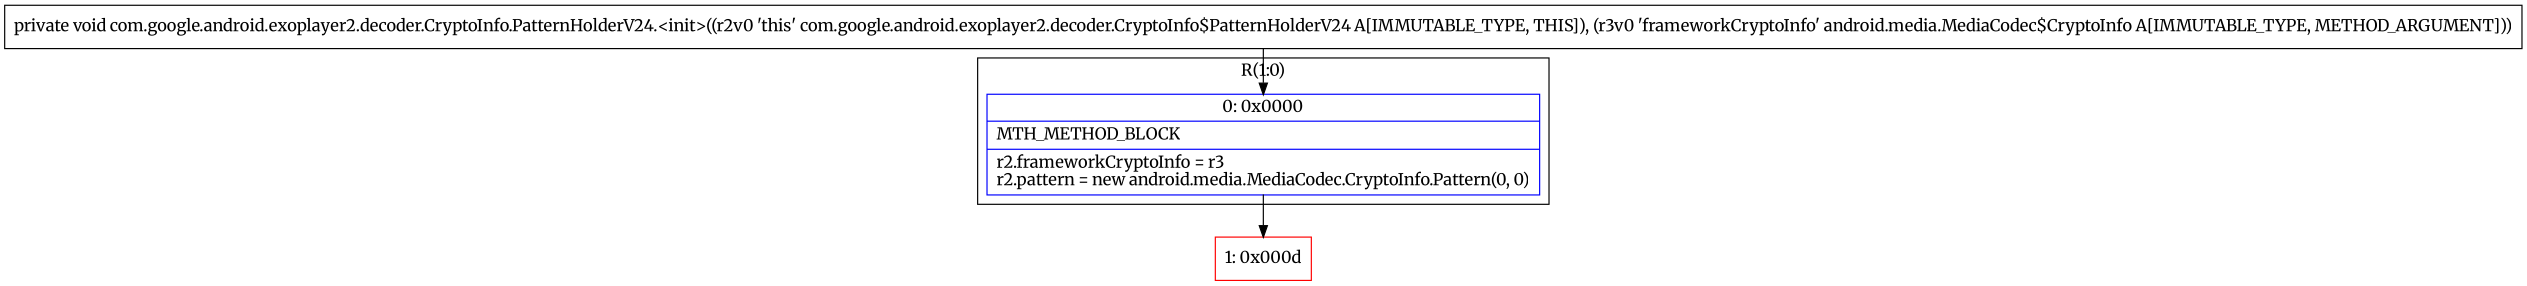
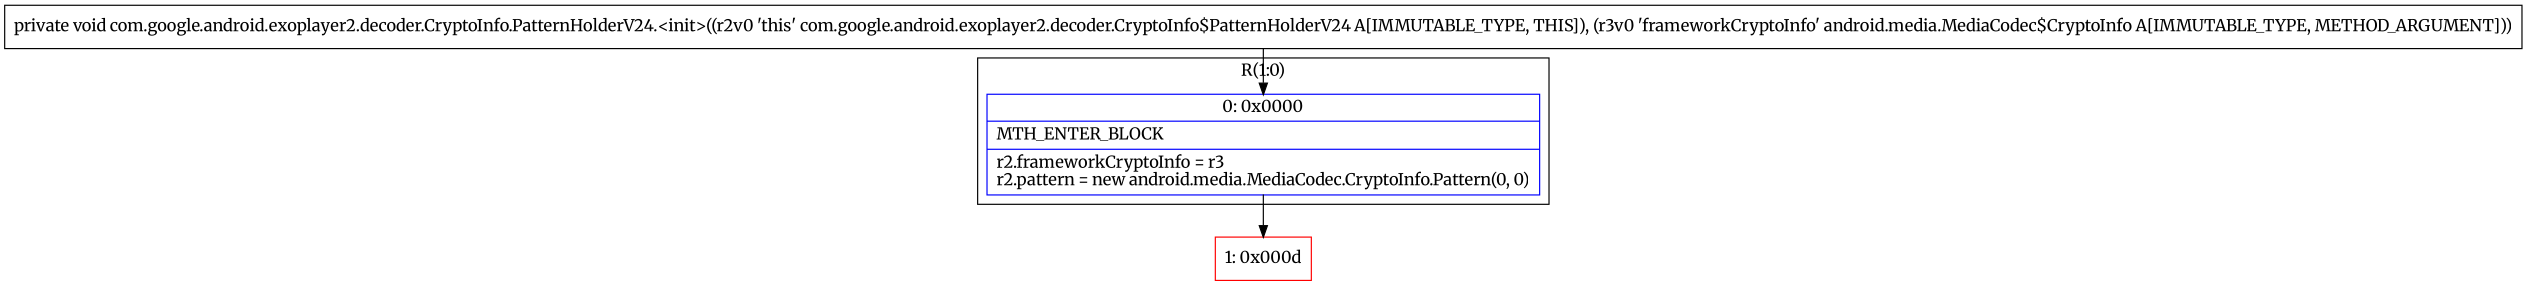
(1088, 135) -> (1080, 135)
